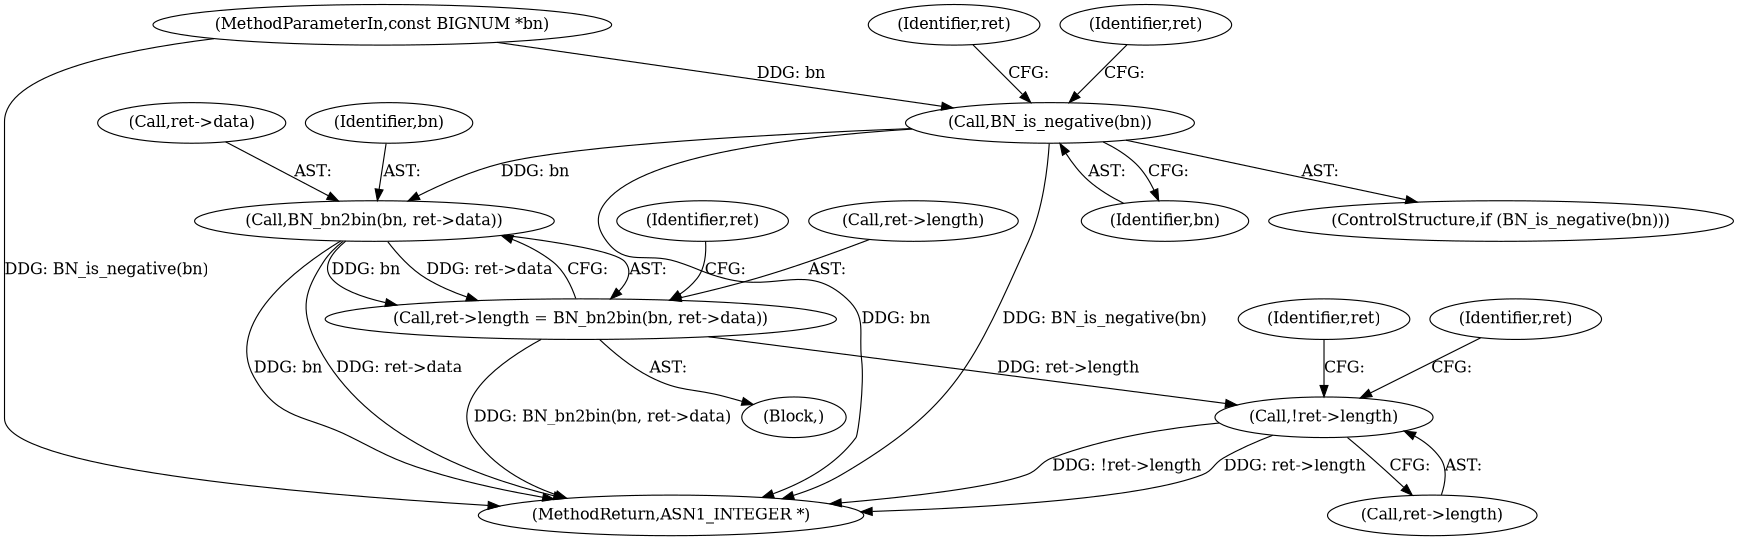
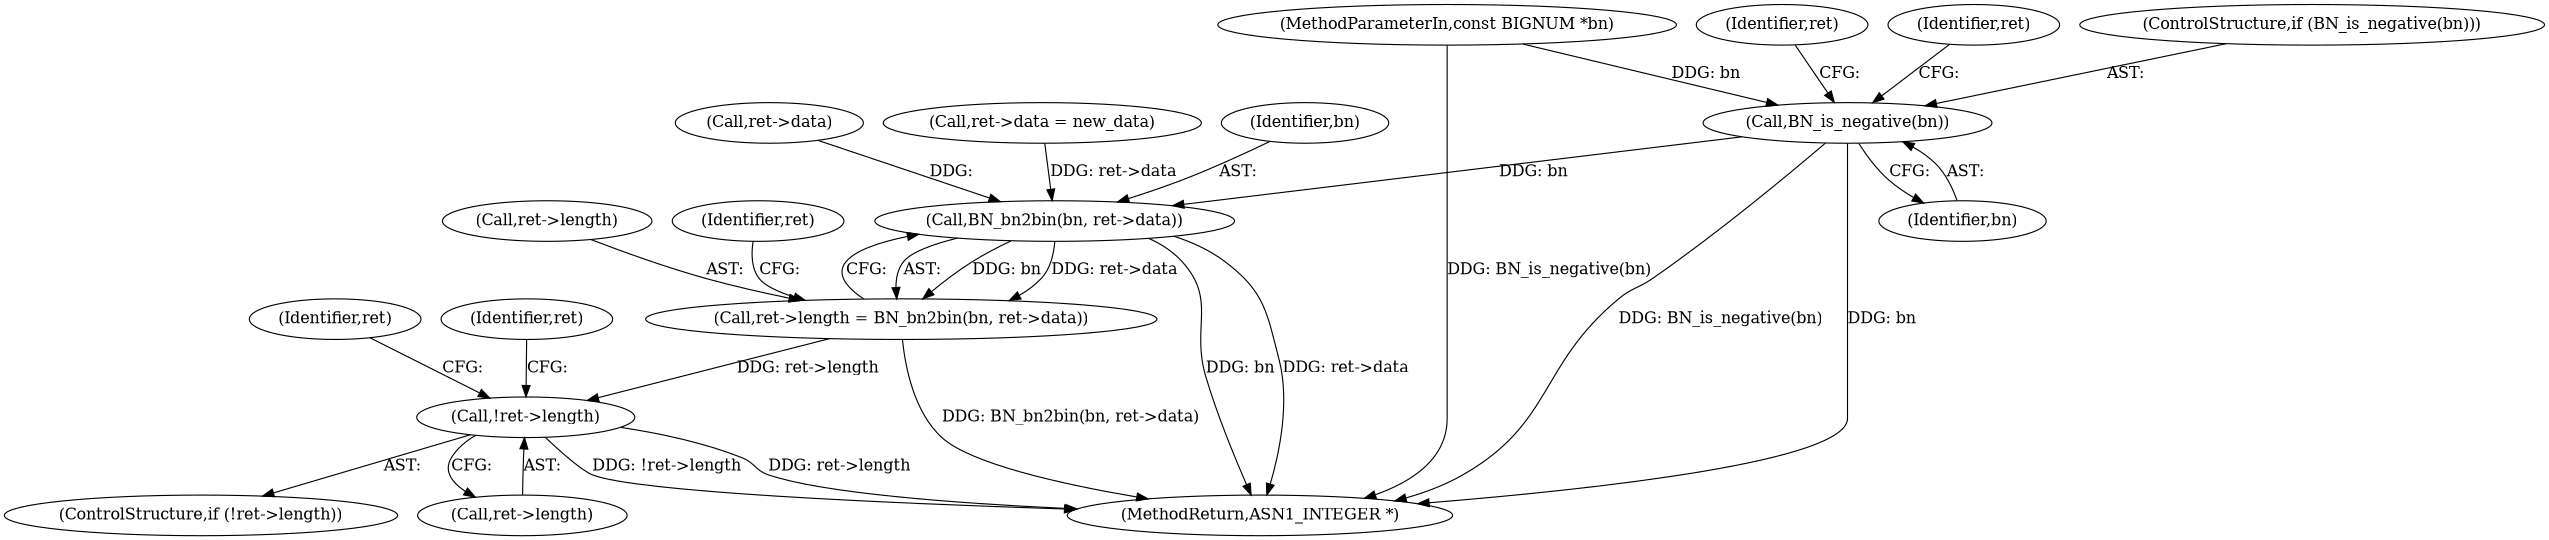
none -> (1042, 123)
(1266, 170) -> (2081, 74)
(316, 172) -> (954, 172)
(794, 417) -> none
none -> (201, 515)
